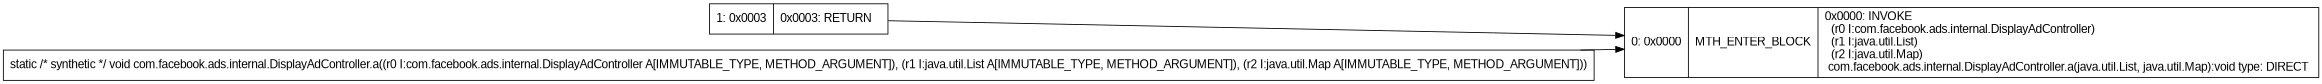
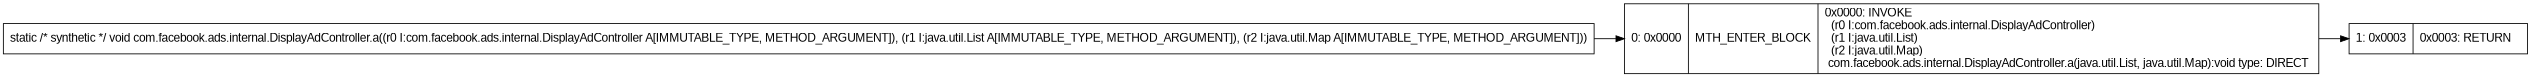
(1252, 28) -> (2330, 39)
